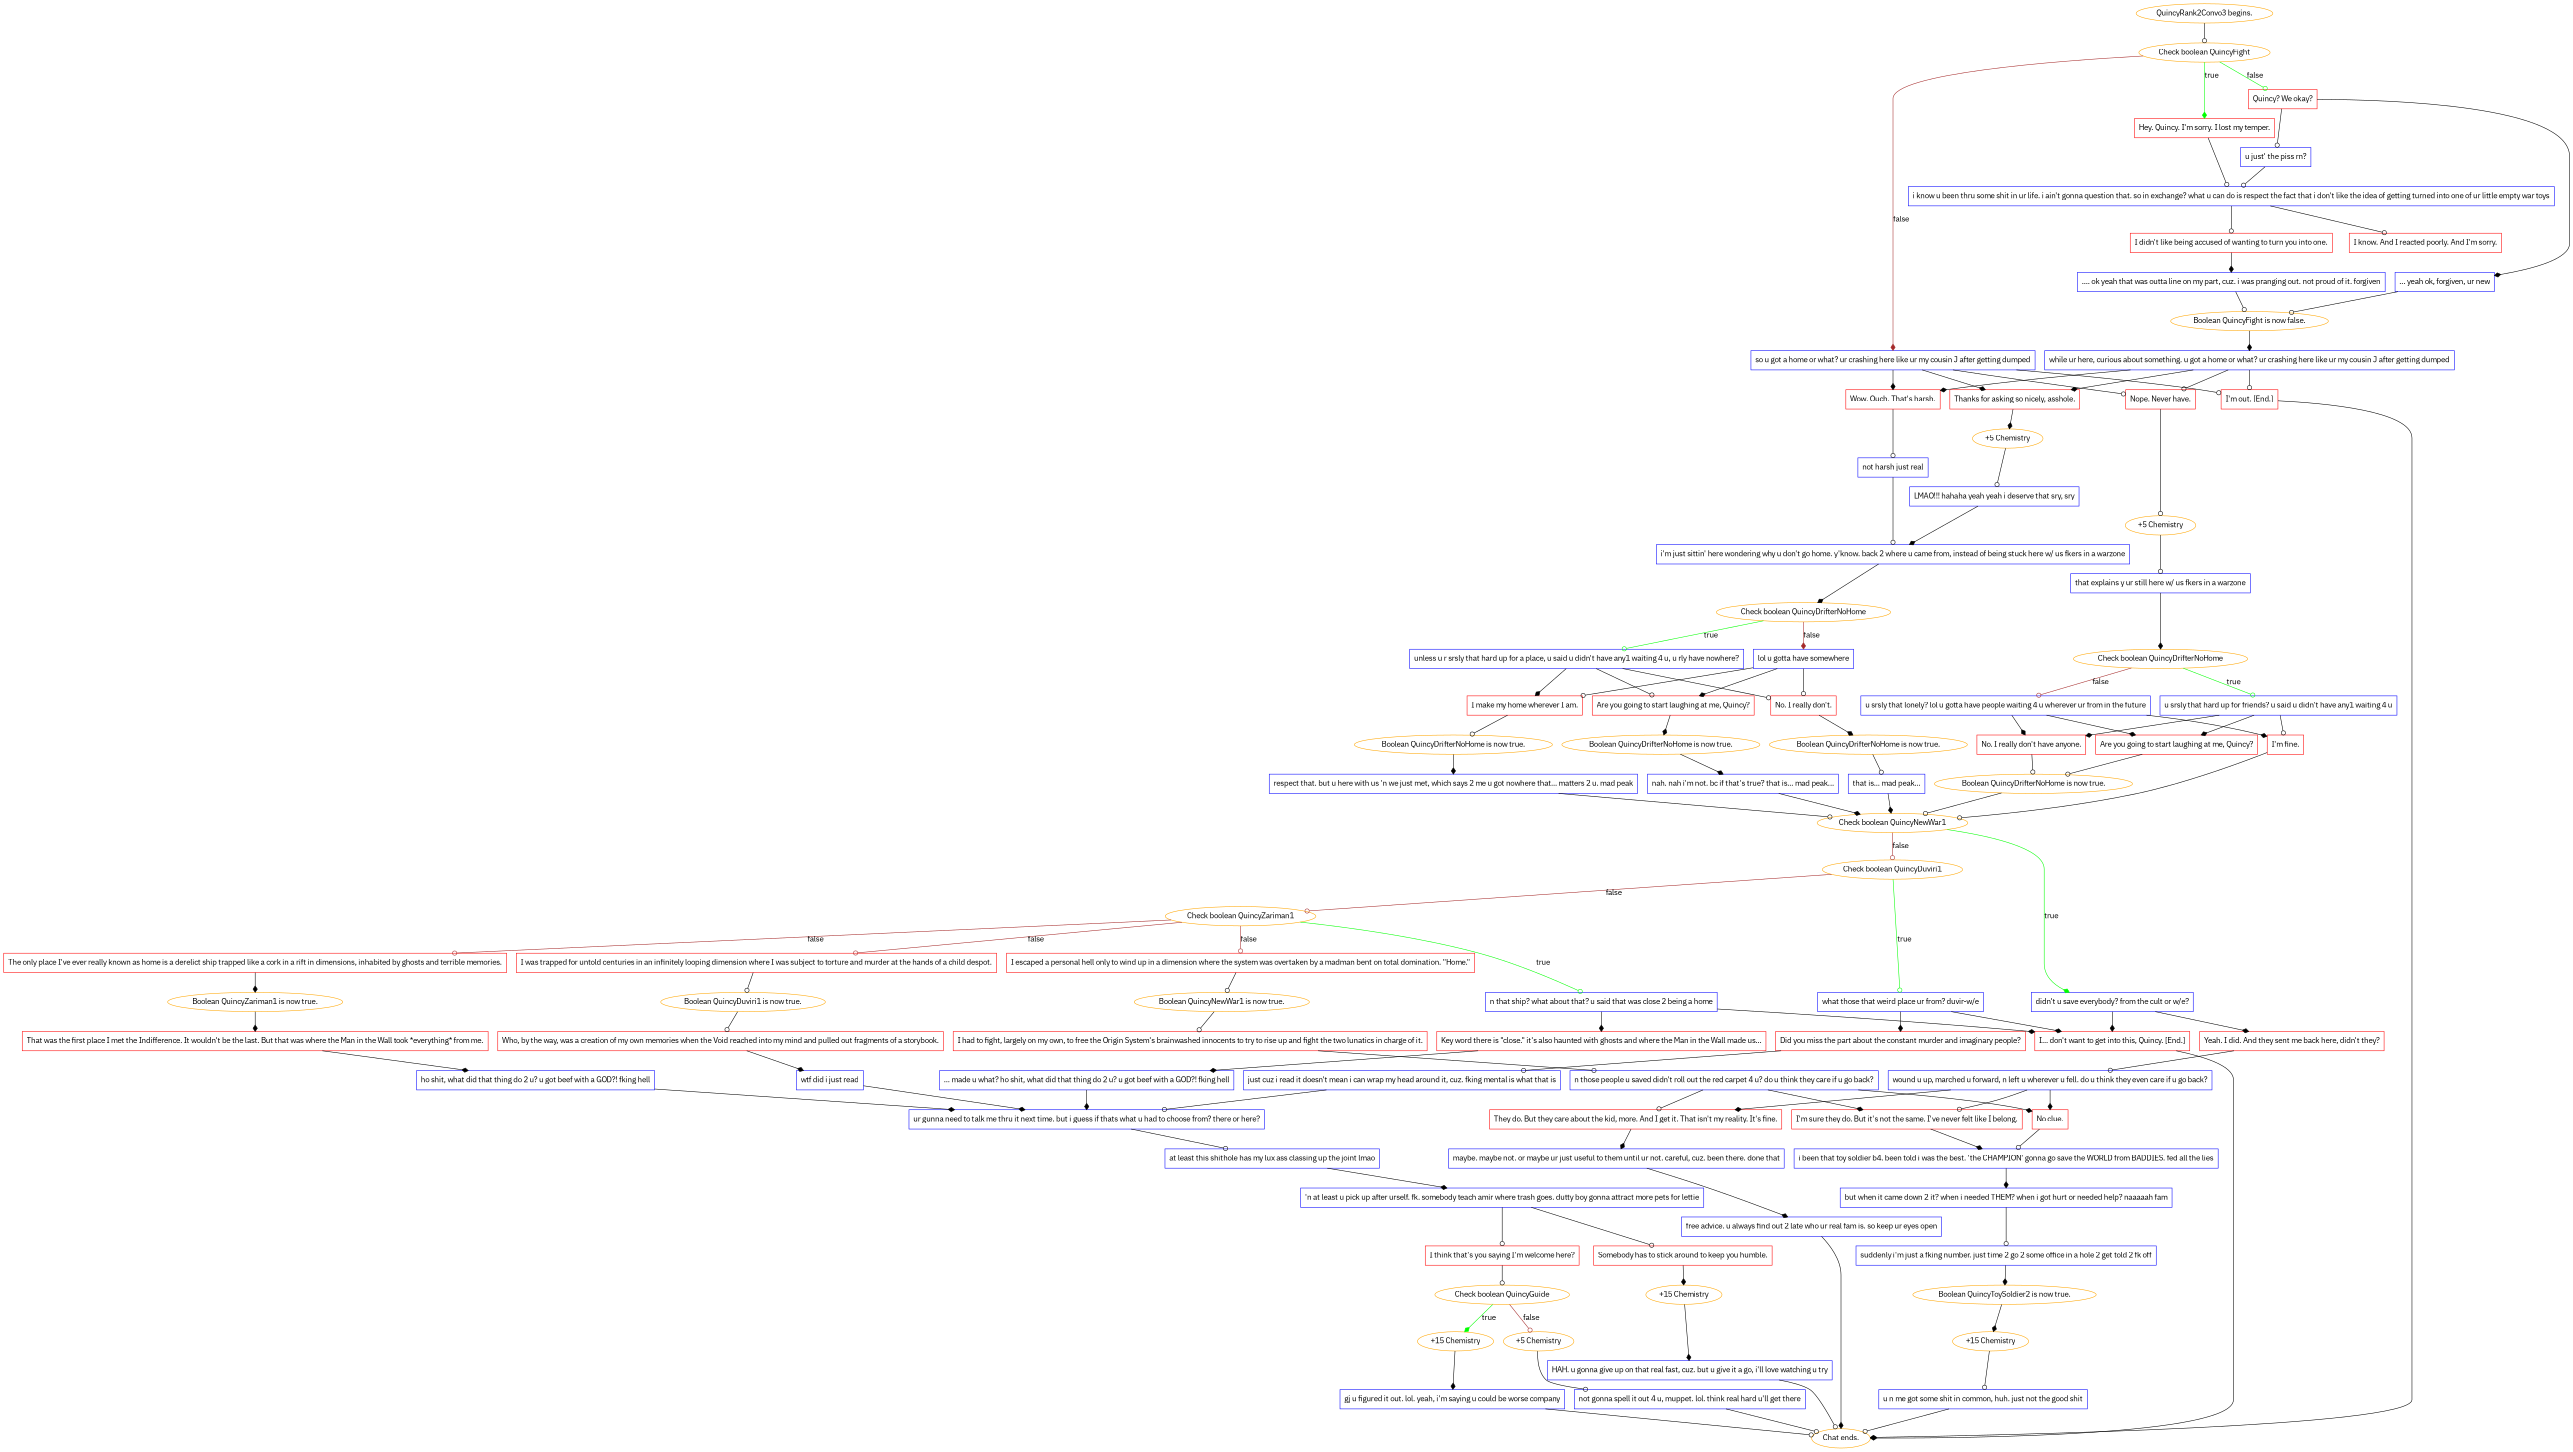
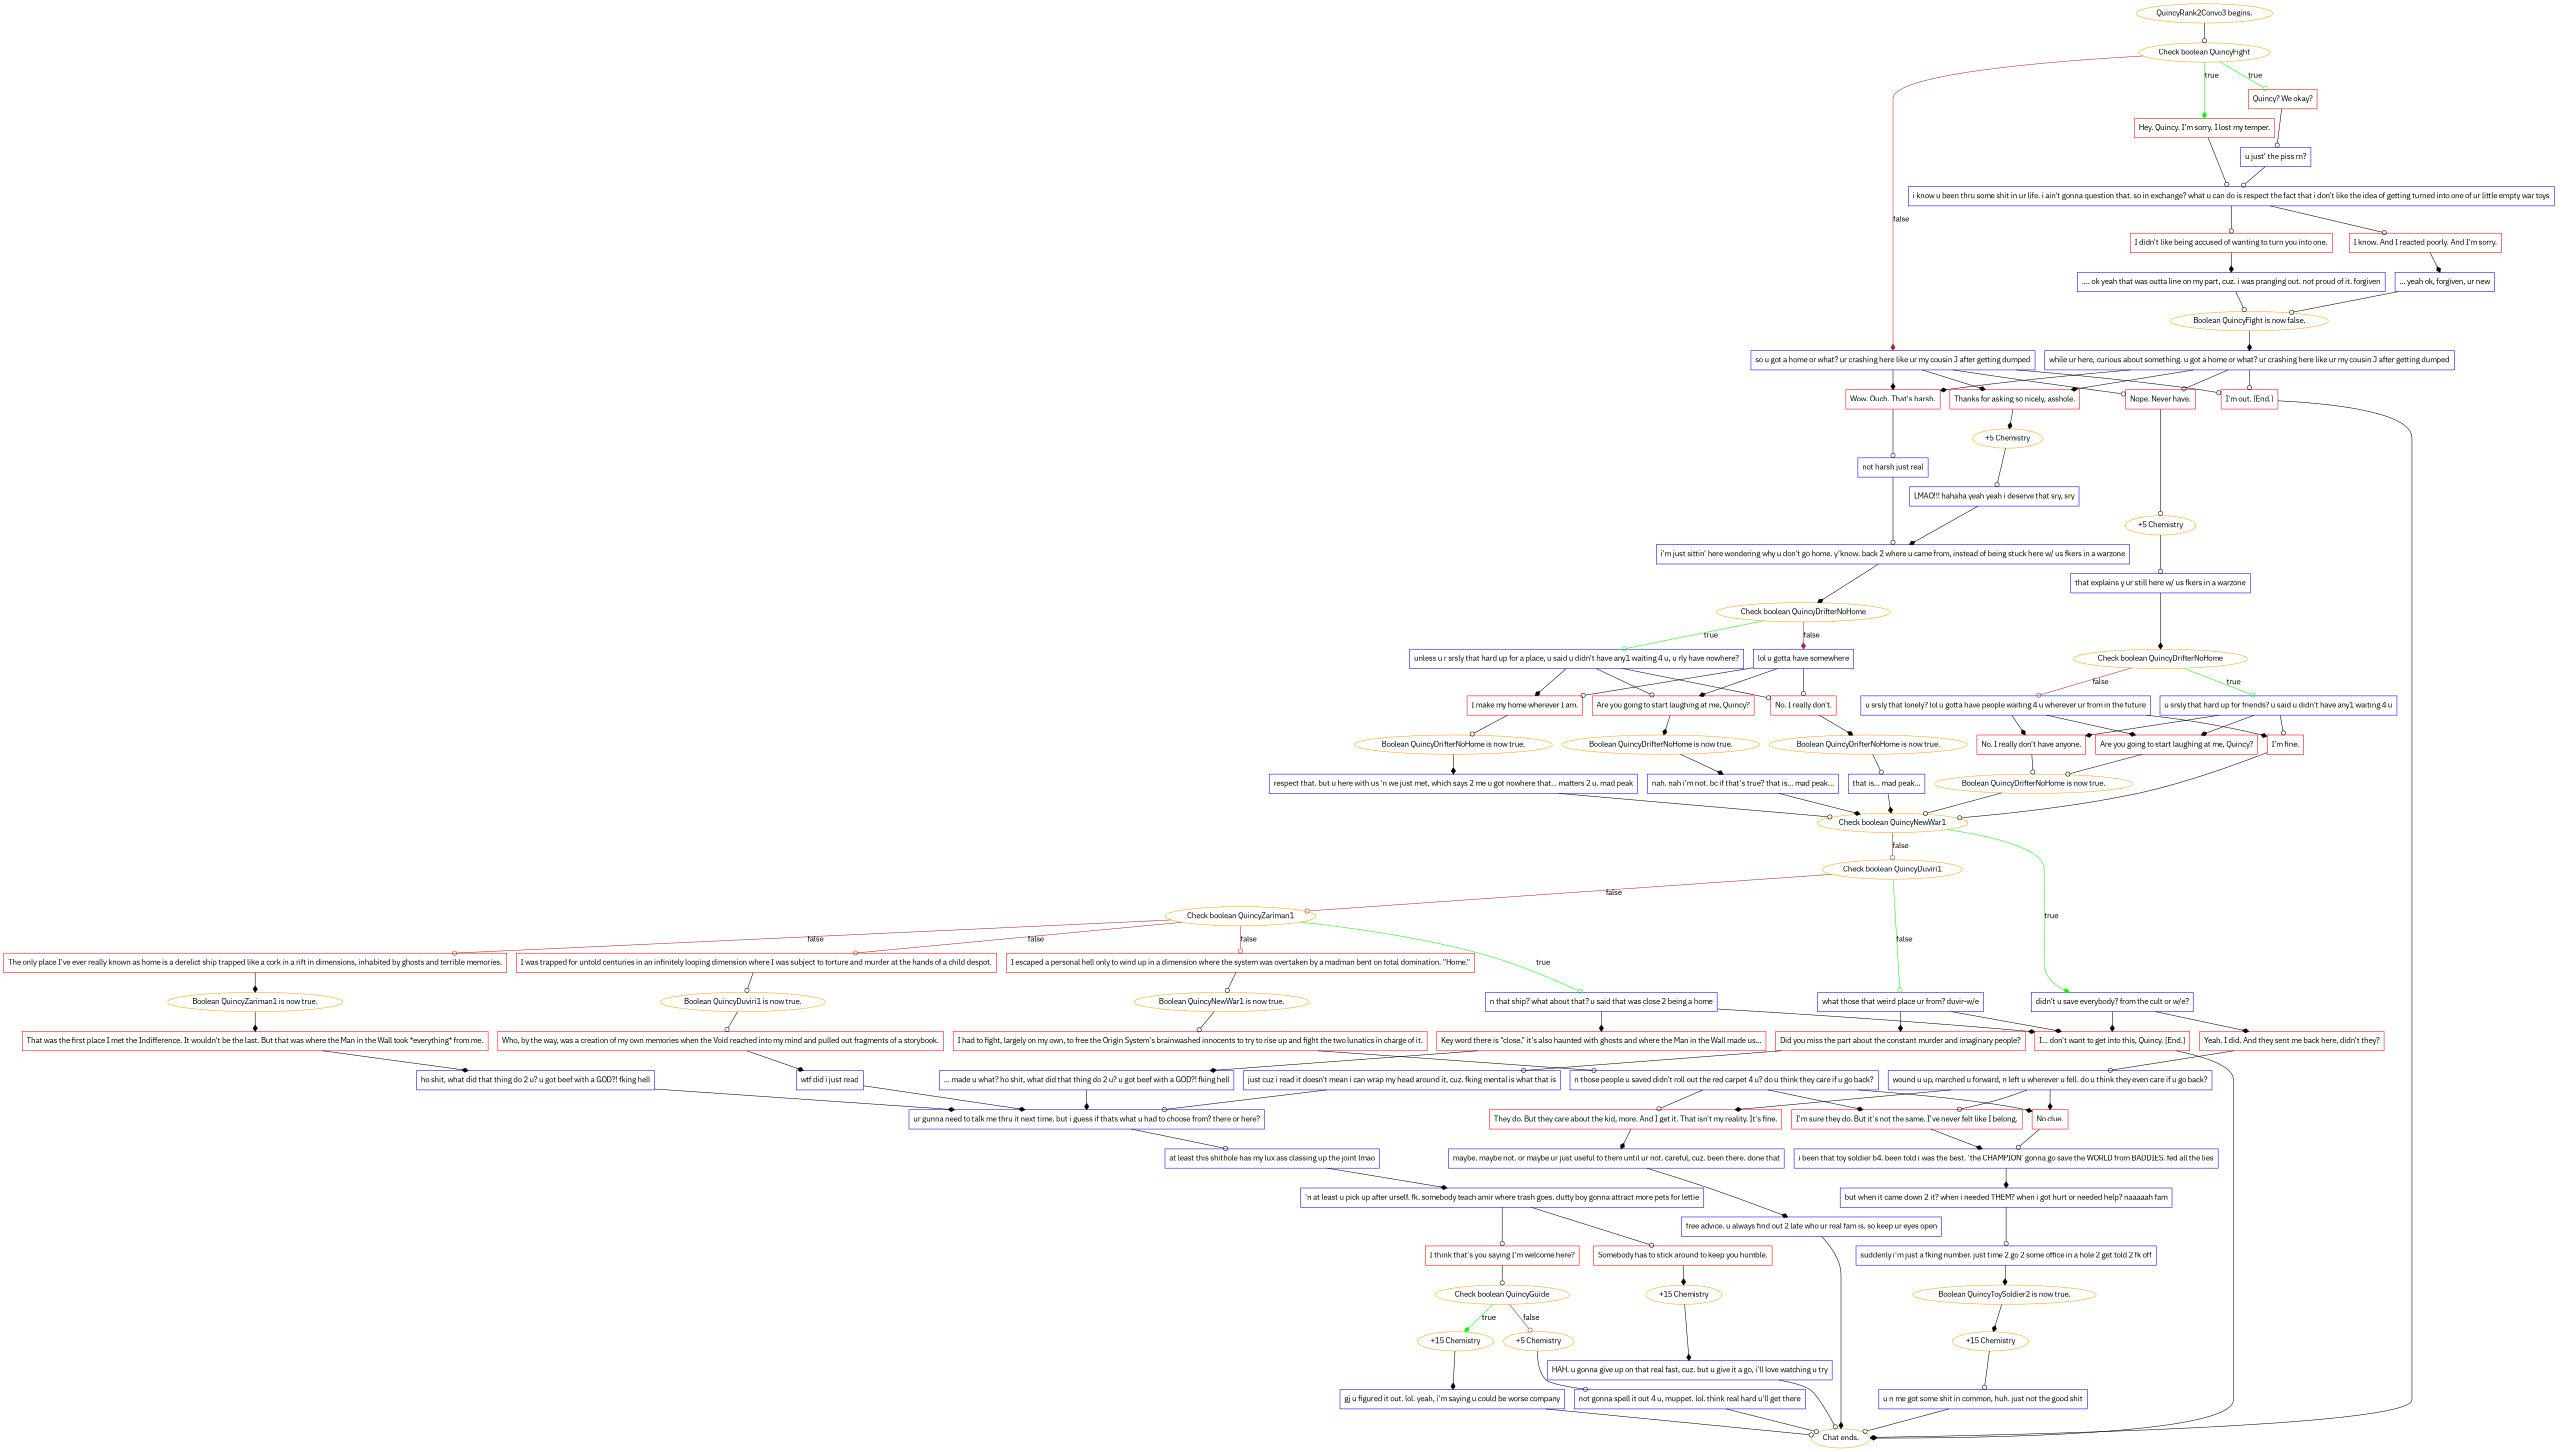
(2255, 76) -> (2255, 76)
(2533, 124) -> (2434, 260)
(1905, 940) -> (1905, 940)
